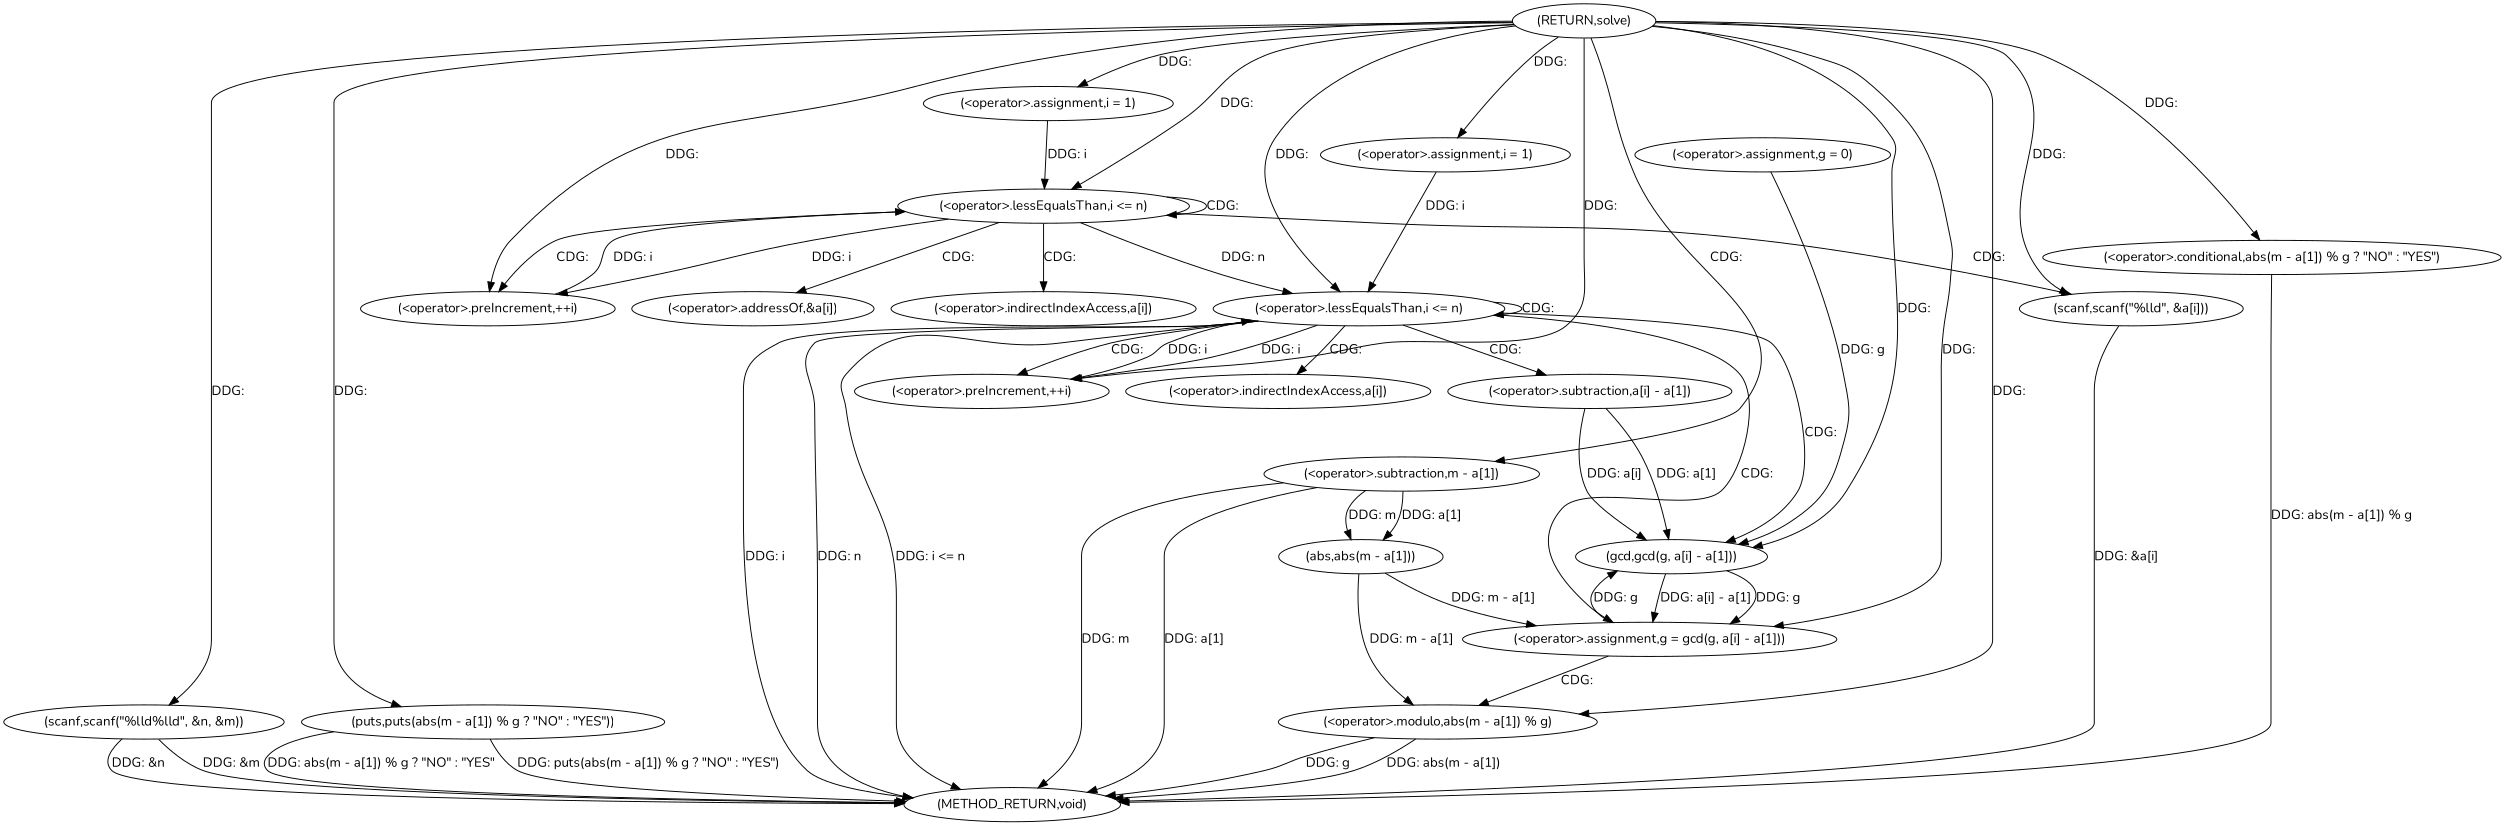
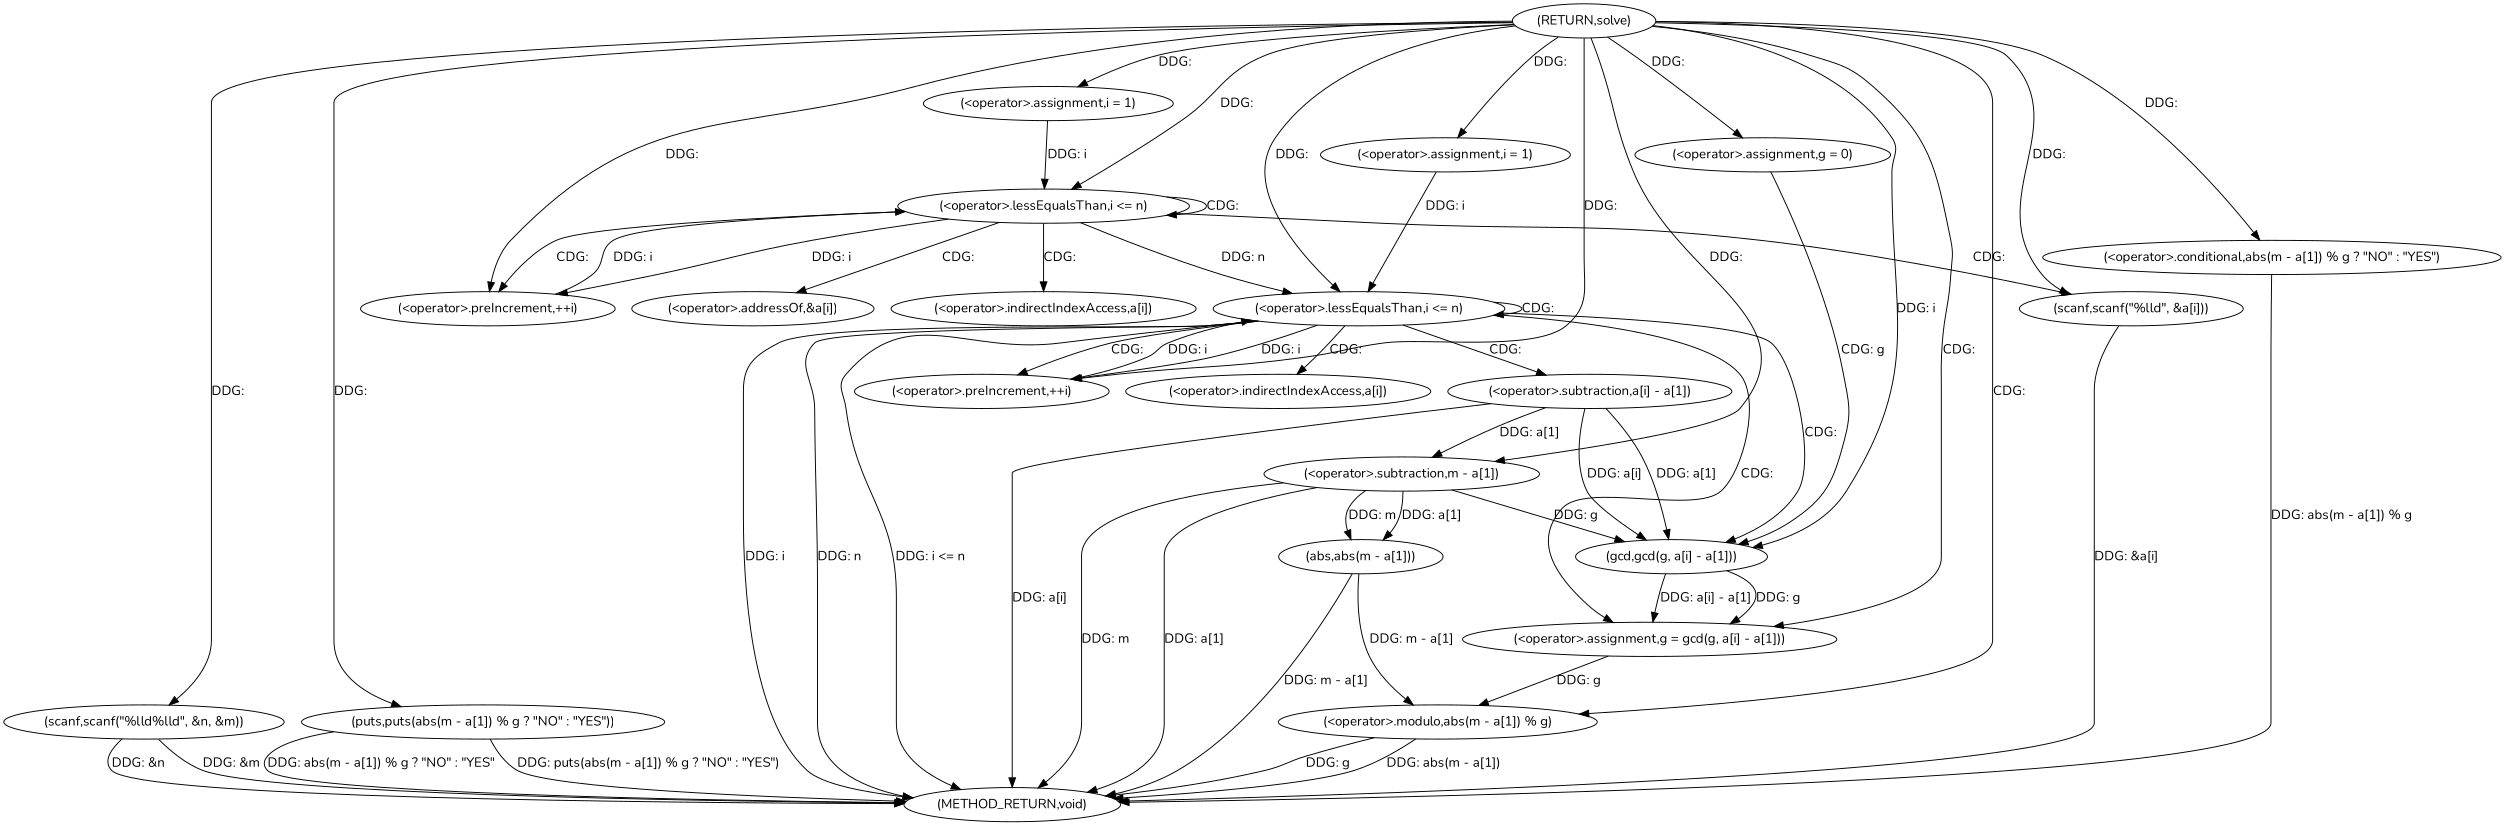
none -> (1672, 83)
(1728, 257) -> (1728, 257)
(1916, 309) -> (1916, 309)
(1863, 350) -> (1863, 350)
(1961, 350) -> (1961, 350)
(2011, 391) -> (2011, 391)
none -> (1492, 429)
none -> (1100, 454)
(1591, 599) -> (1533, 514)
(1453, 606) -> (1254, 708)
(1579, 681) -> (1579, 681)
